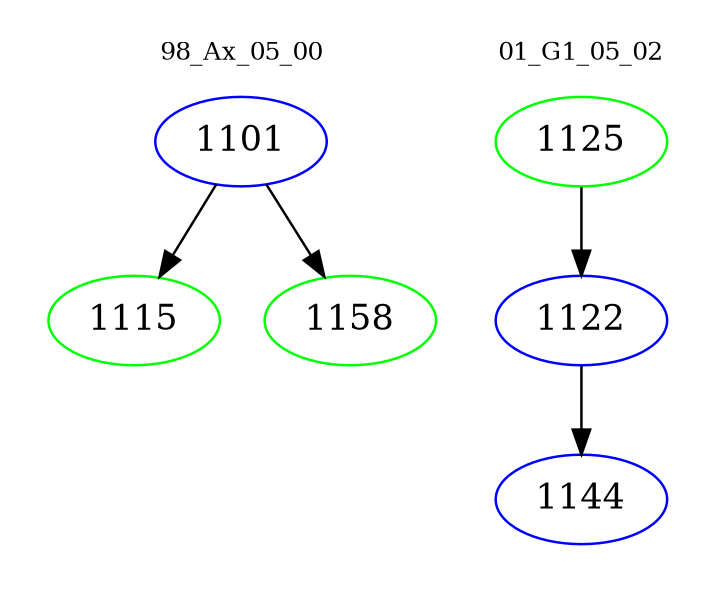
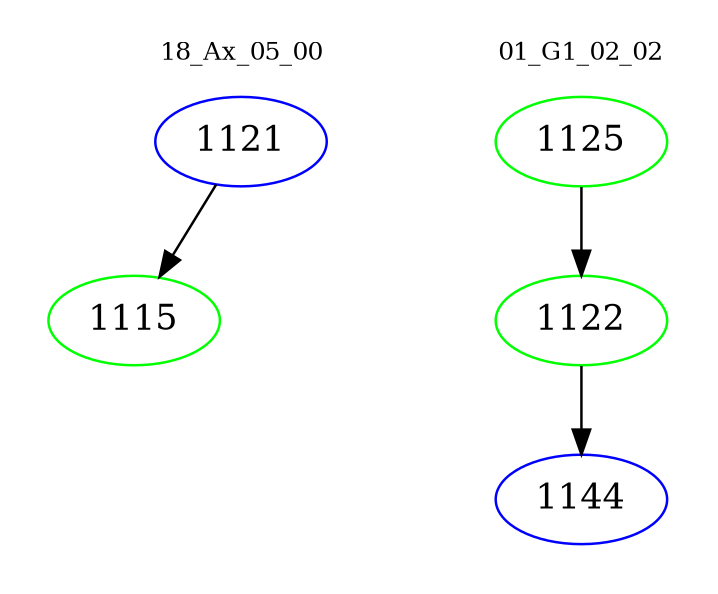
(242, 53) -> (242, 53)
(581, 53) -> (581, 53)
(241, 142) -> (241, 142)
(350, 321) -> none
(581, 321) -> (581, 321)
